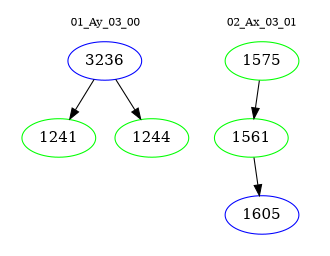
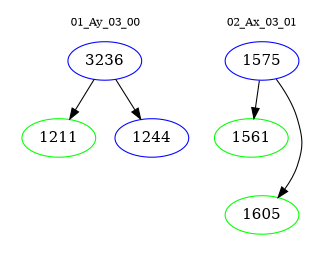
(262, 61) -> (262, 61)
(59, 138) -> (59, 138)
(152, 138) -> (152, 138)
(256, 171) -> (301, 133)
(262, 215) -> (262, 215)
